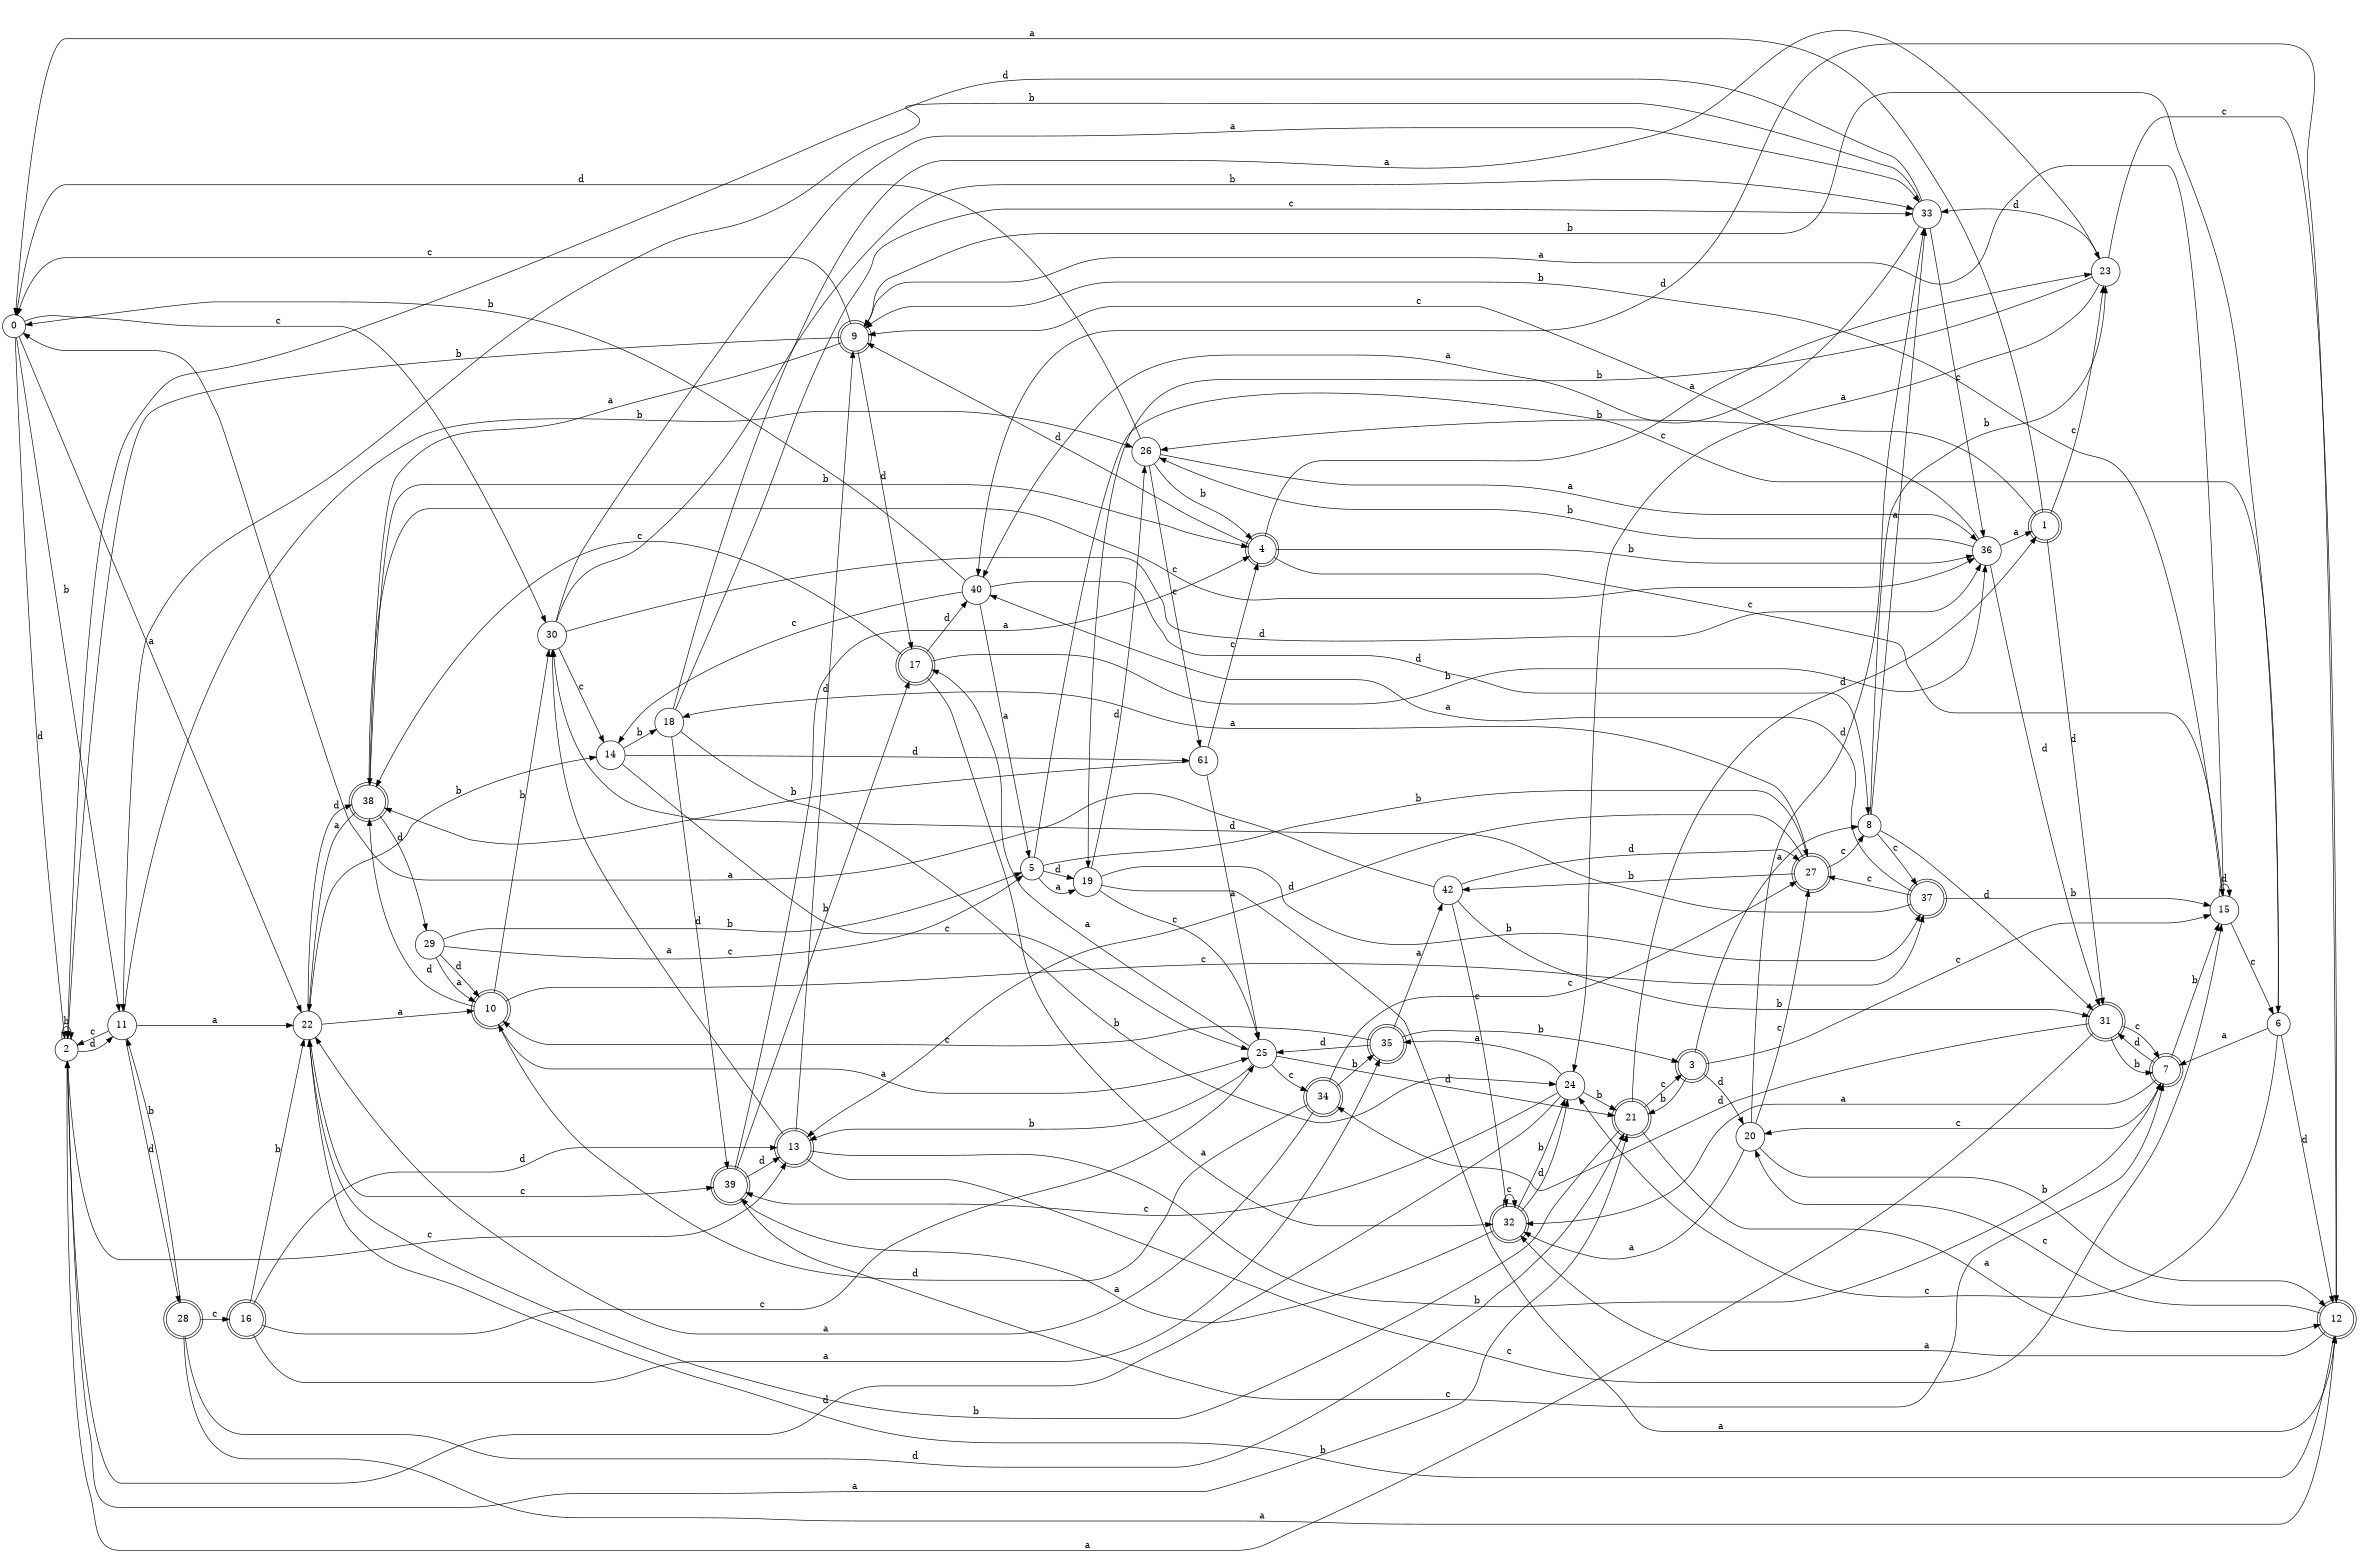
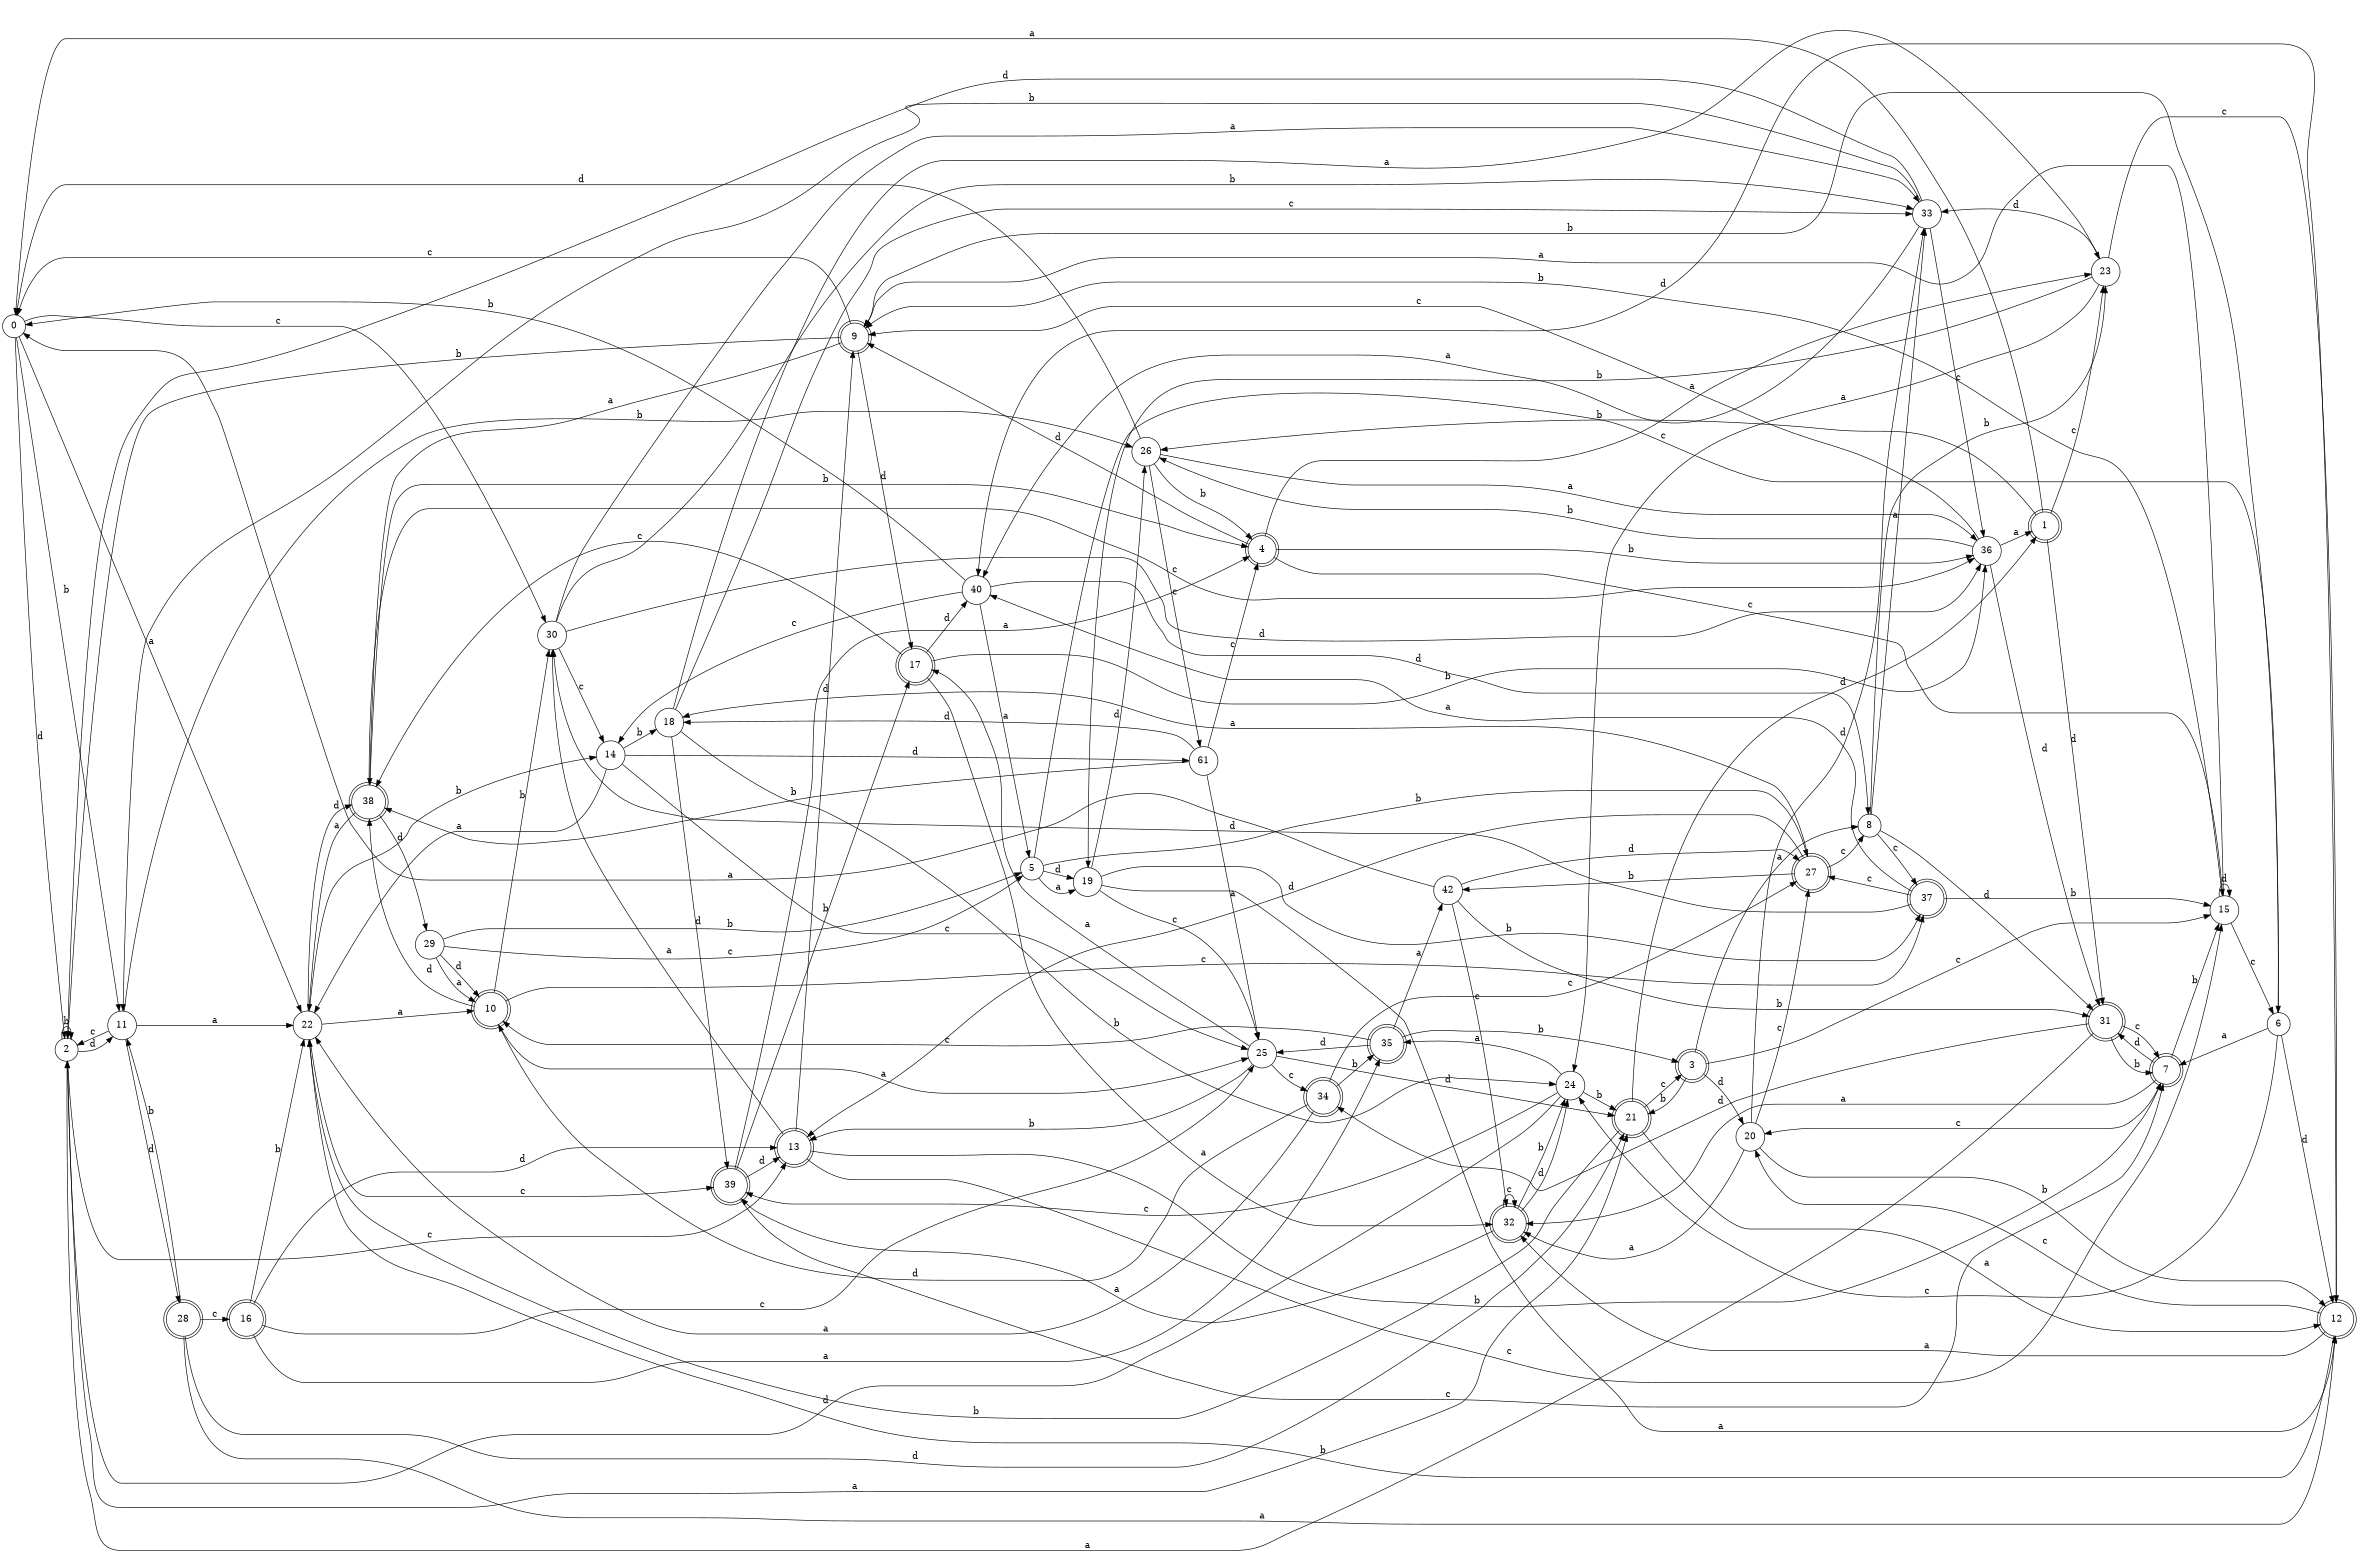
none -> (945, 721)
none -> (436, 840)
